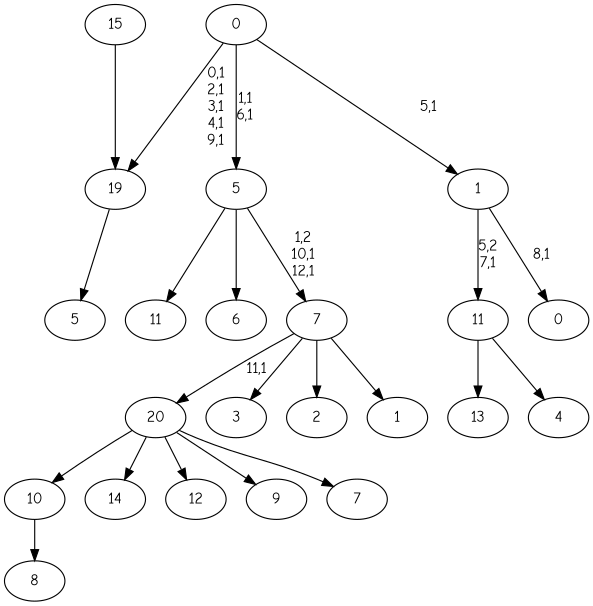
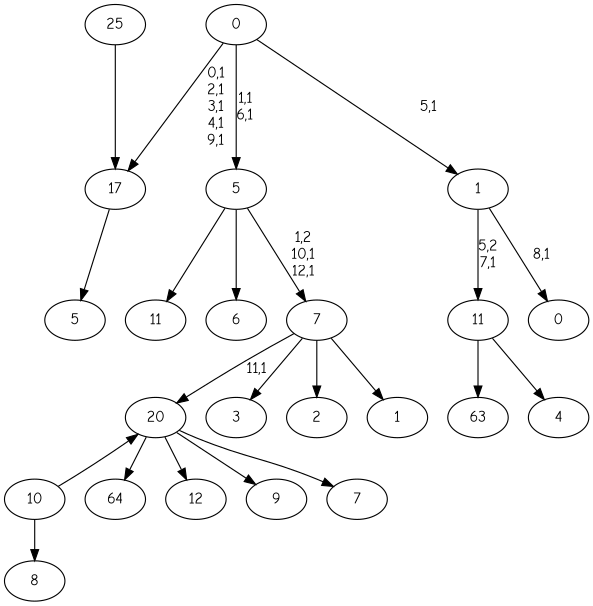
(115, 25) -> (115, 25)
(115, 189) -> (115, 189)
(478, 418) -> (478, 418)
(96, 453) -> (94, 464)
(115, 499) -> (115, 499)
